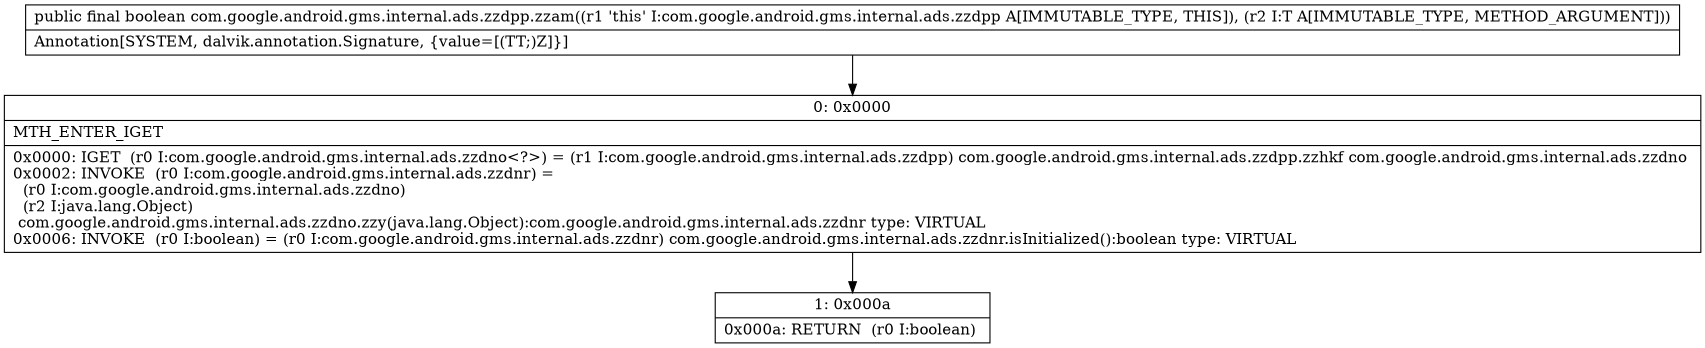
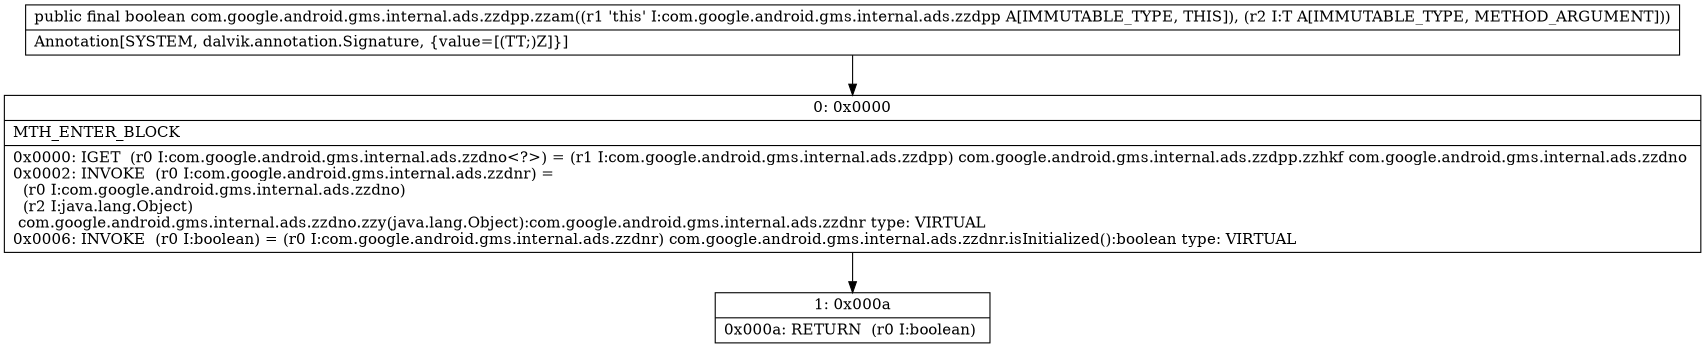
(88, 132) -> (97, 132)
